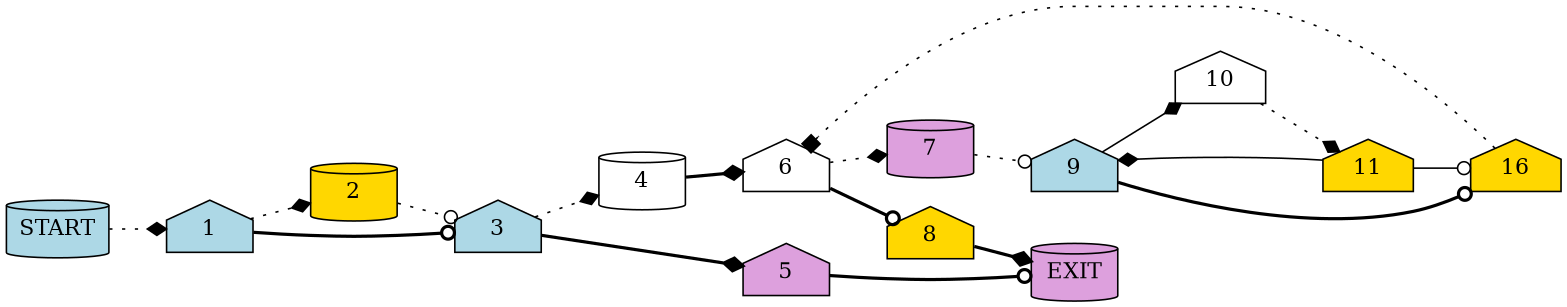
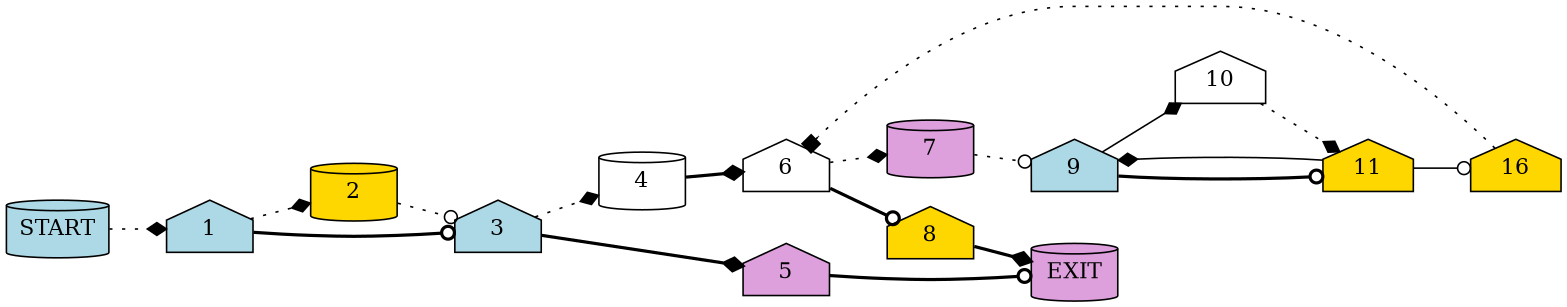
(1288, 217) -> (1214, 179)
